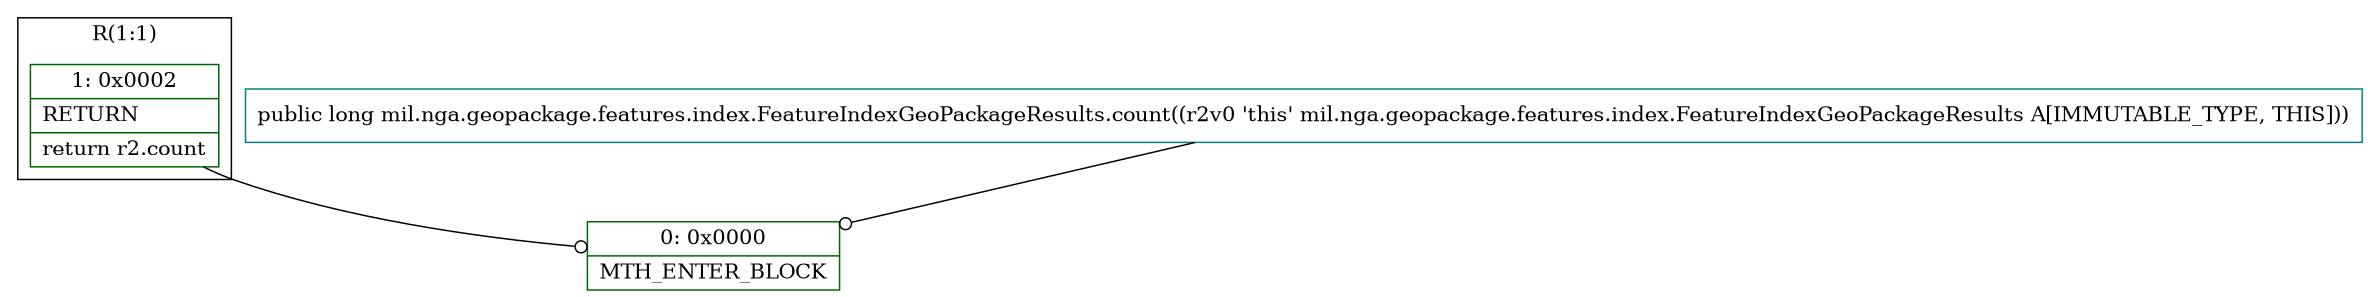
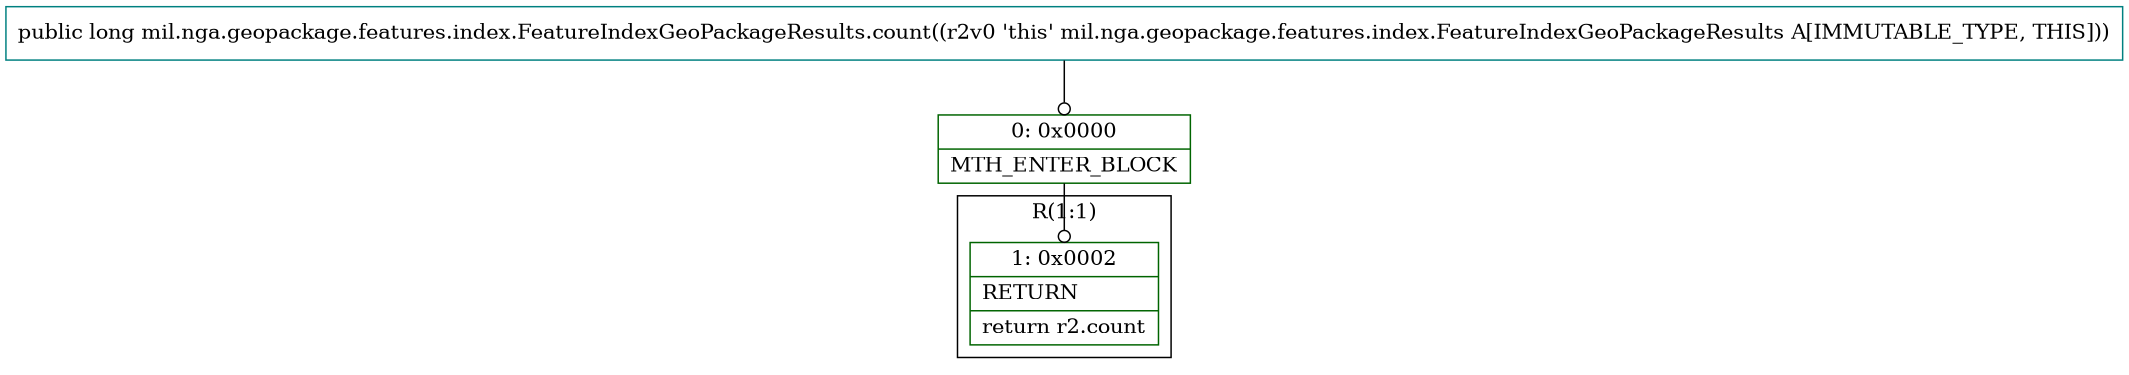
(386, 220) -> (1064, 207)
